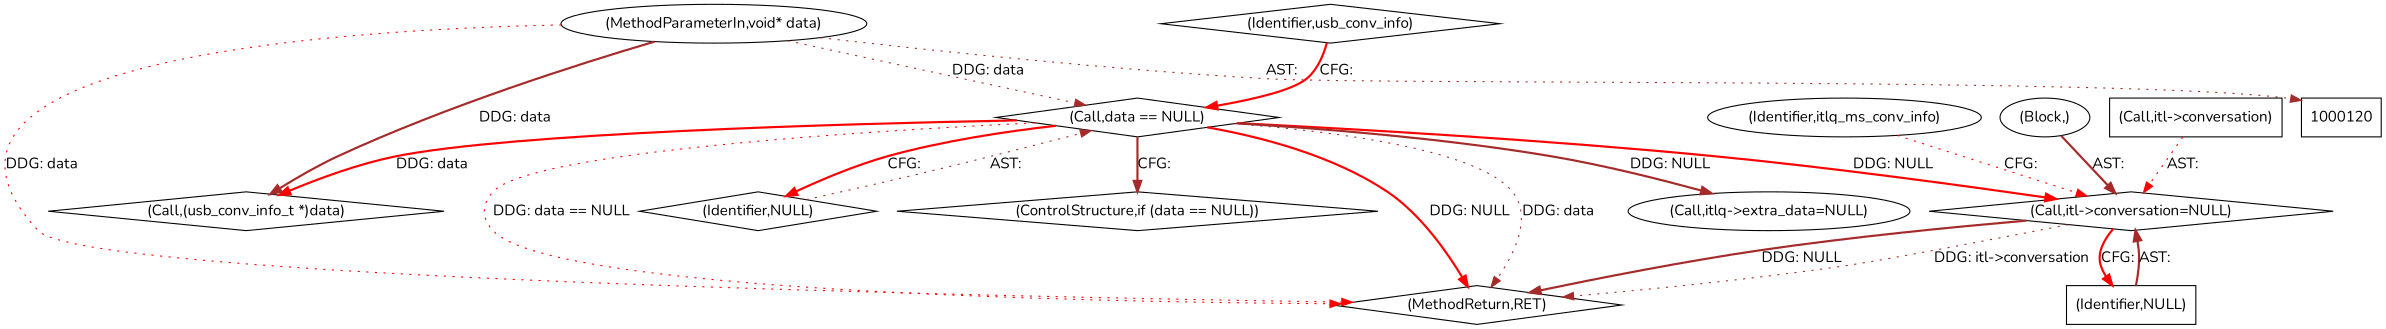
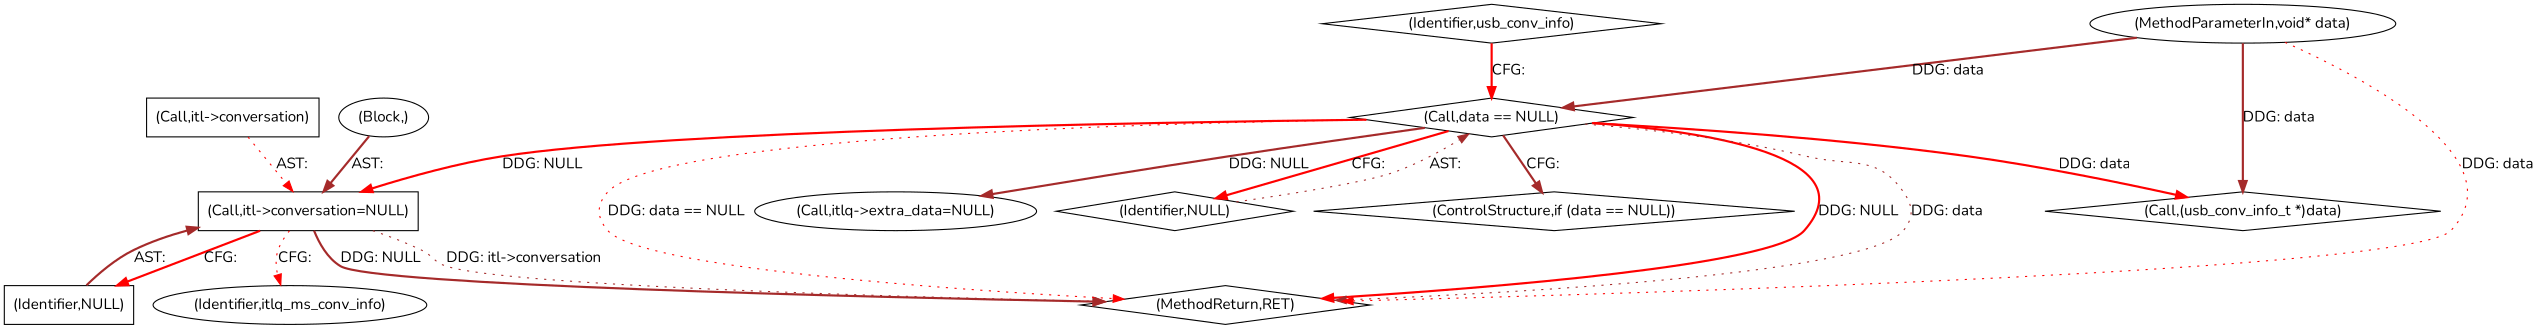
(931, 72) -> (1855, 72)
(2341, 117) -> none
(1987, 164) -> (278, 251)
(2131, 211) -> (308, 211)
